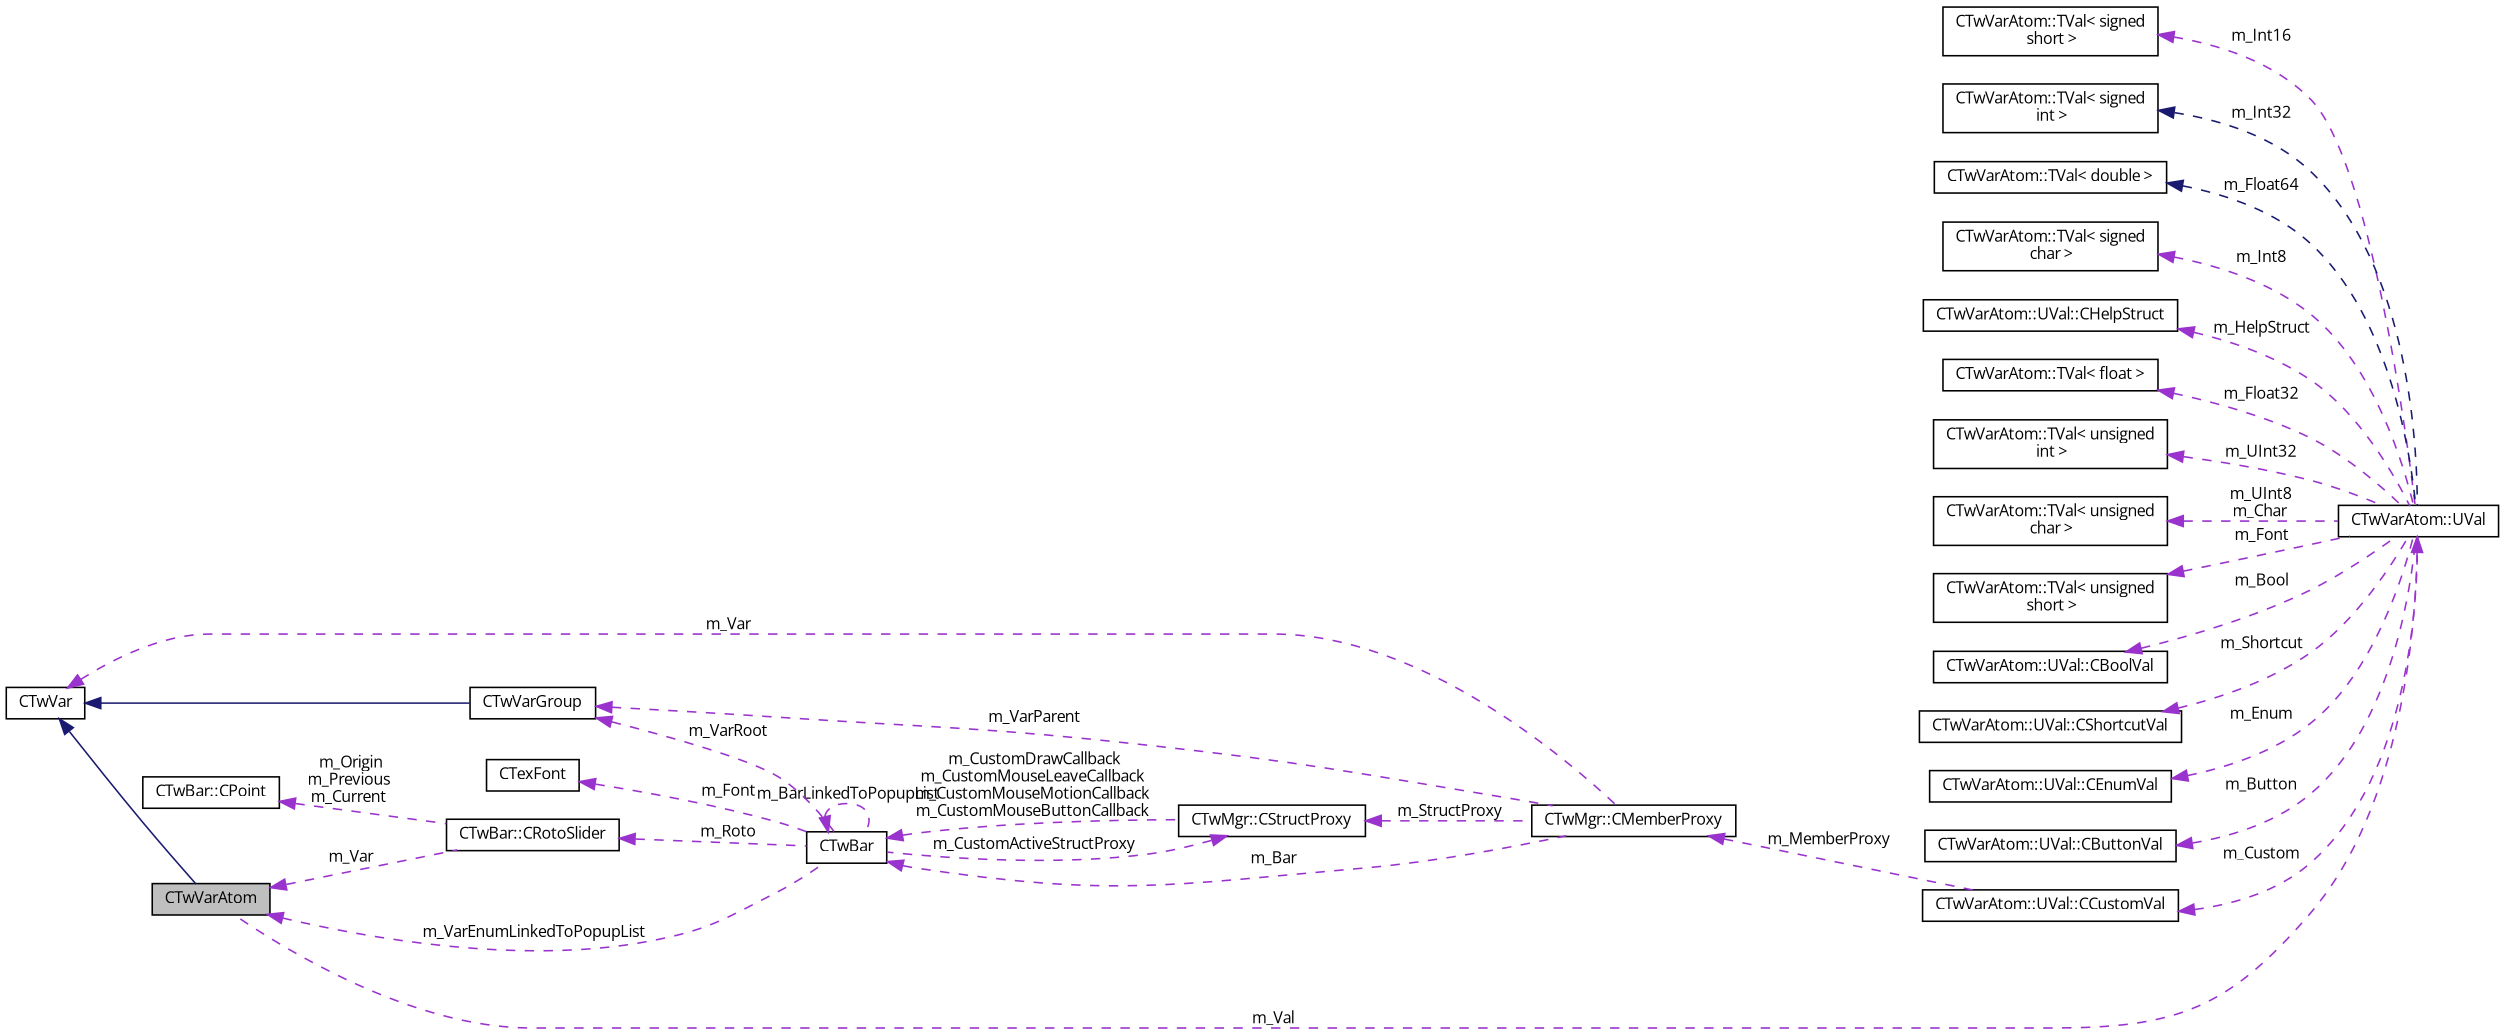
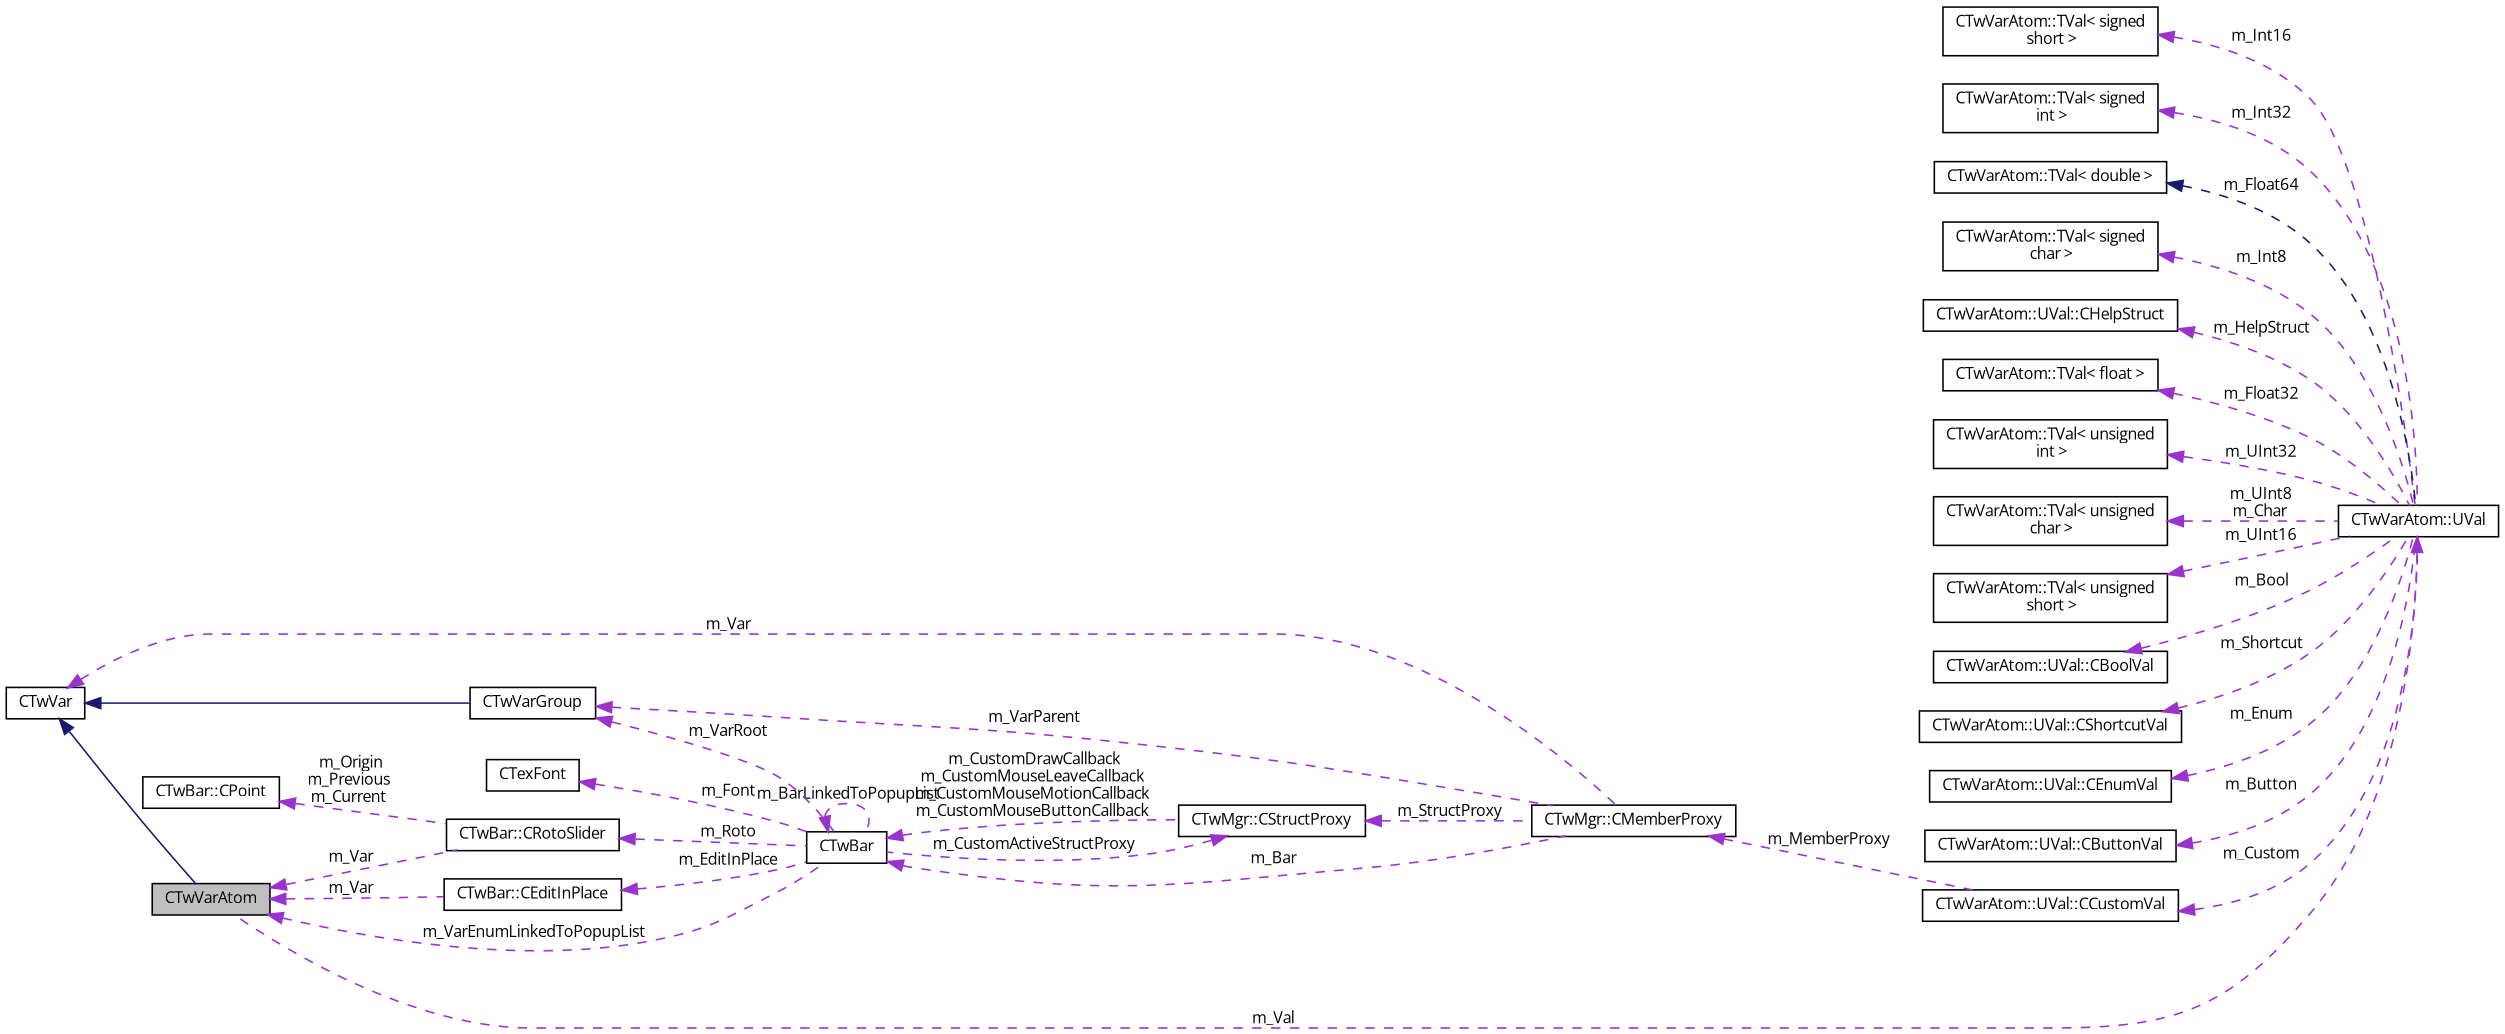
(2351, 224) -> (2351, 224)
(2260, 536) -> (2260, 536)
none -> (533, 895)
